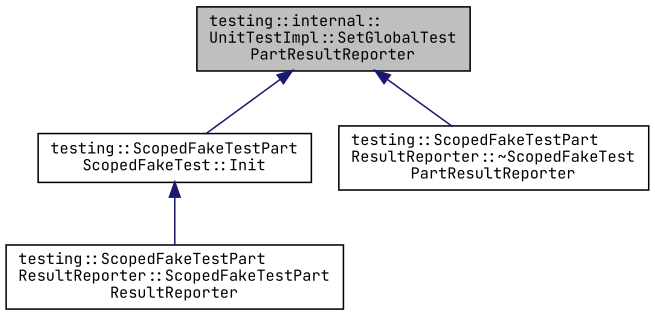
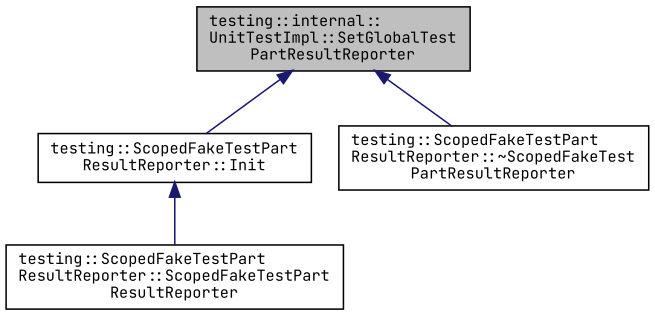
(175, 158) -> (175, 158)
